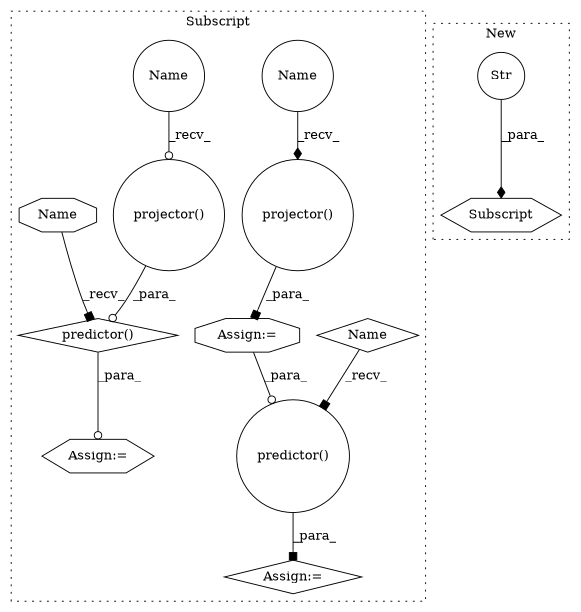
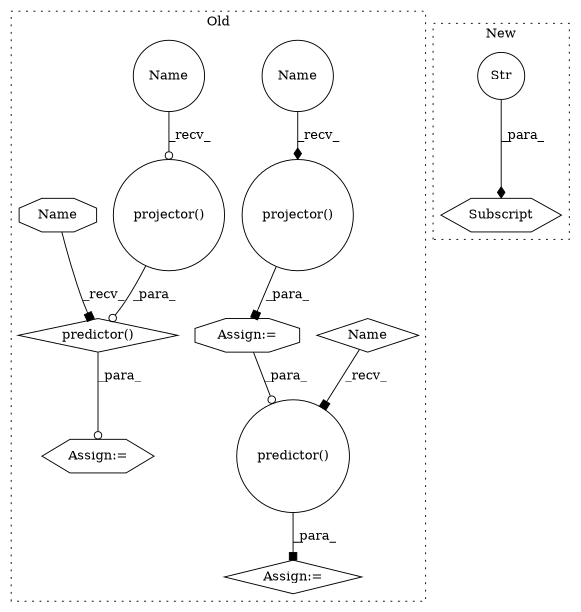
(218, 22) -> (218, 22)
